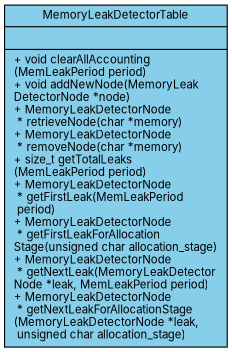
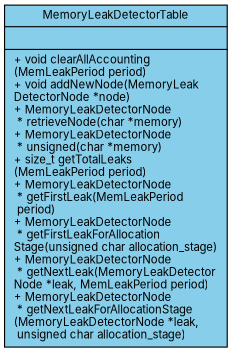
(98, 148) -> (88, 148)
